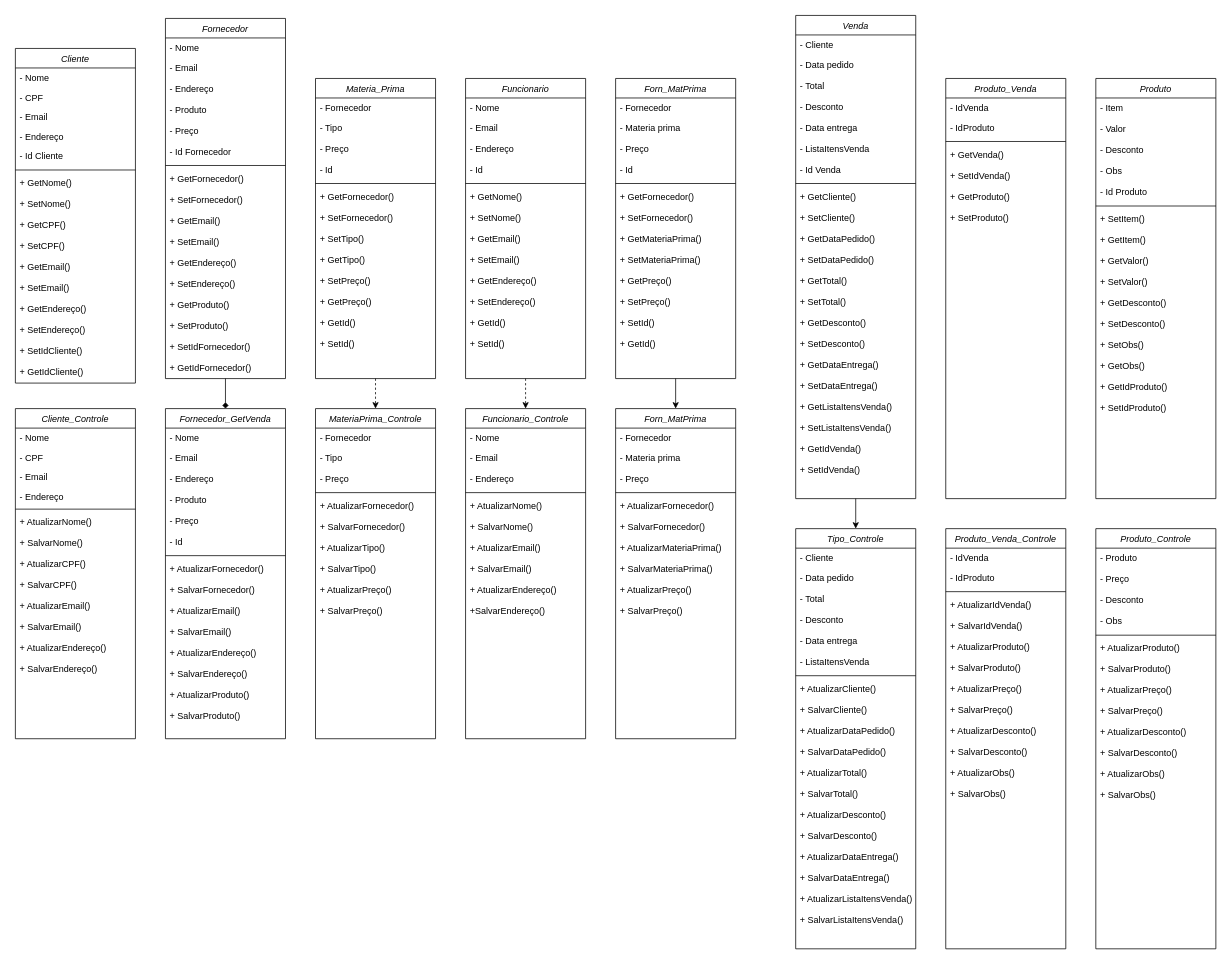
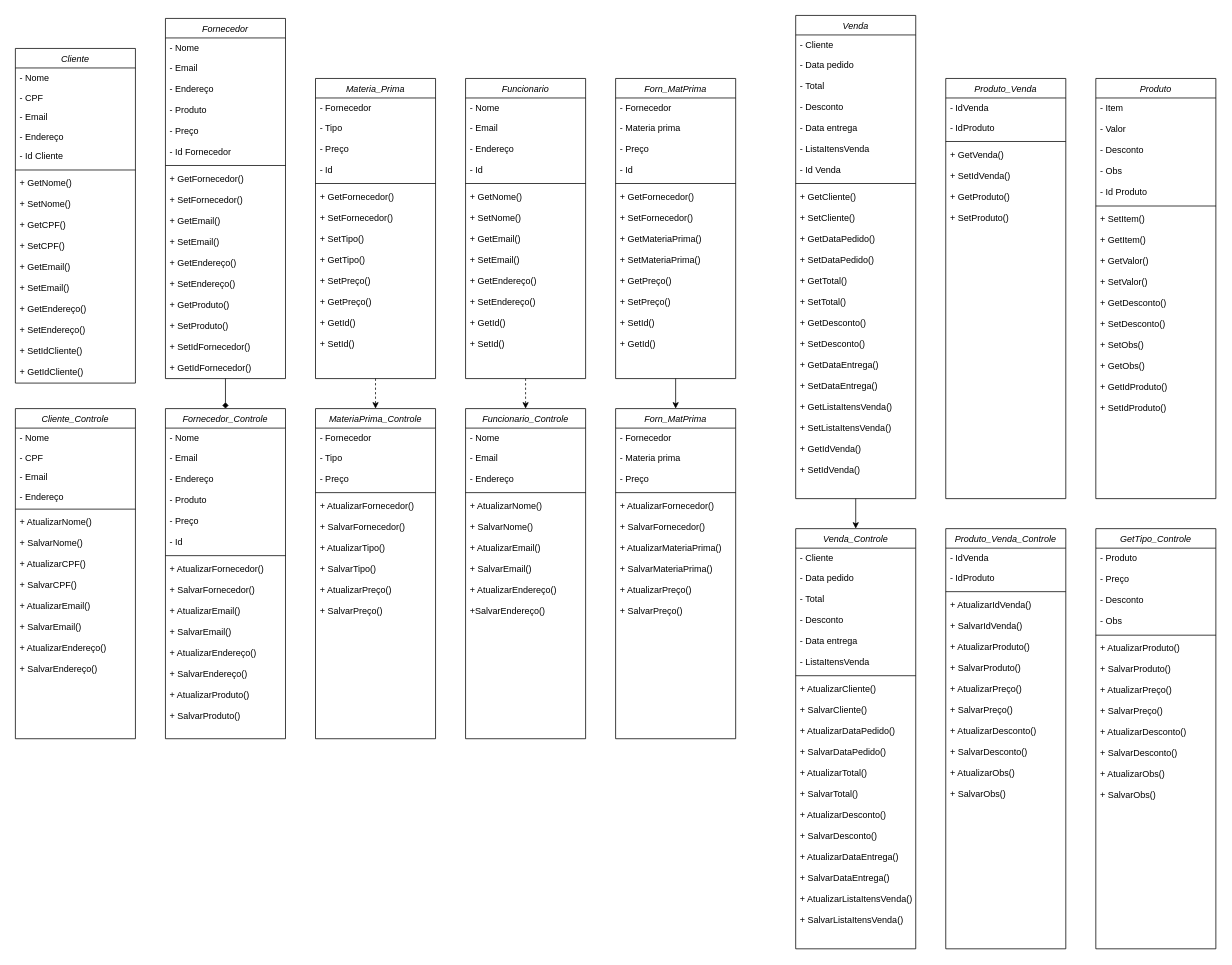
(225, 419) -> (225, 419)
(855, 539) -> (855, 539)
(1155, 539) -> (1155, 539)
